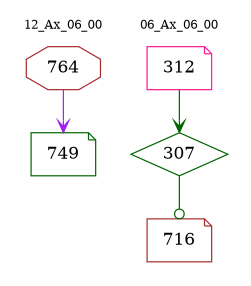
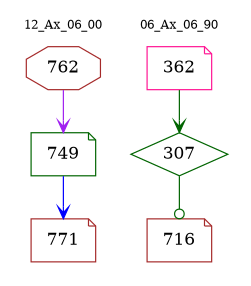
(179, 26) -> (179, 26)
(63, 68) -> (63, 68)
(179, 68) -> (179, 68)
none -> (63, 240)
